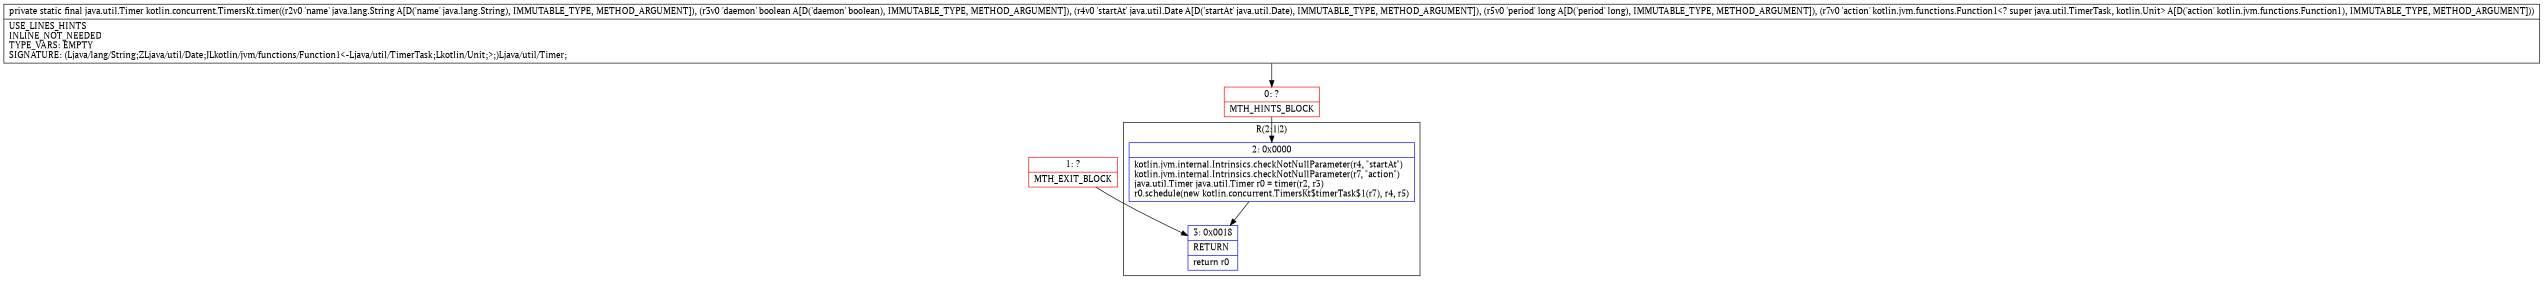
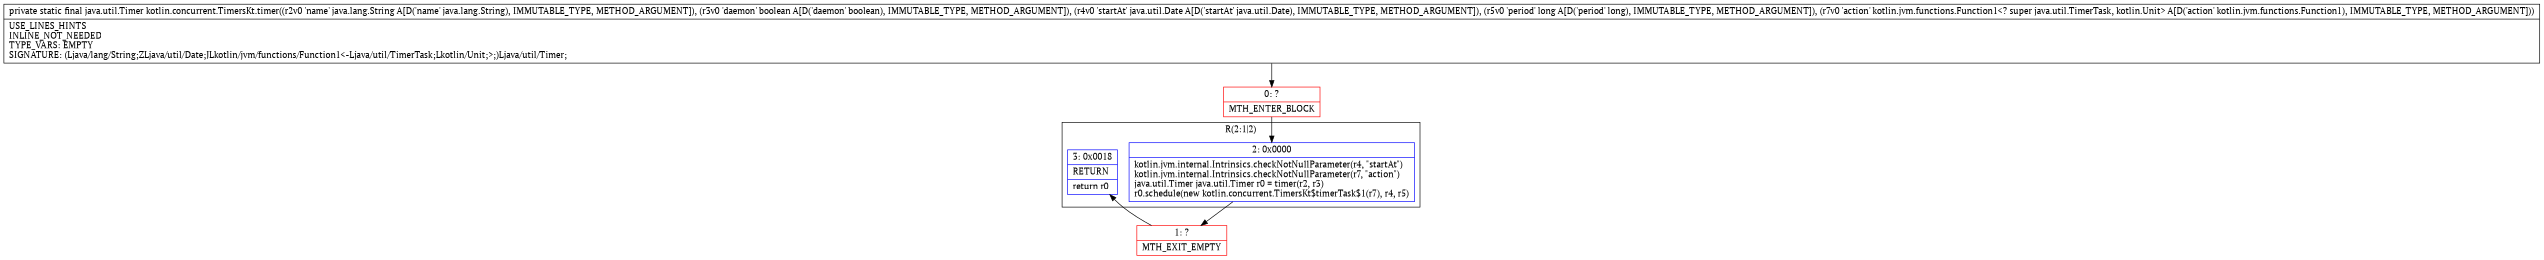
(1272, 109) -> (1272, 109)
(1073, 179) -> (1182, 248)
(1242, 211) -> (1220, 212)
